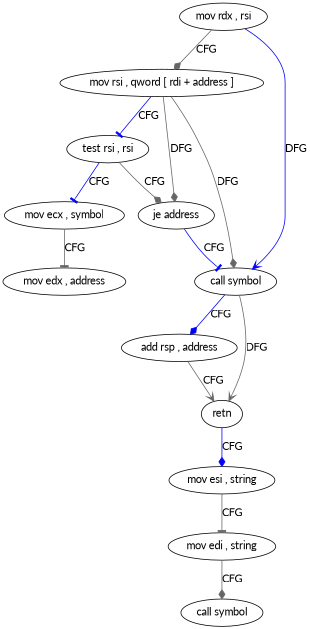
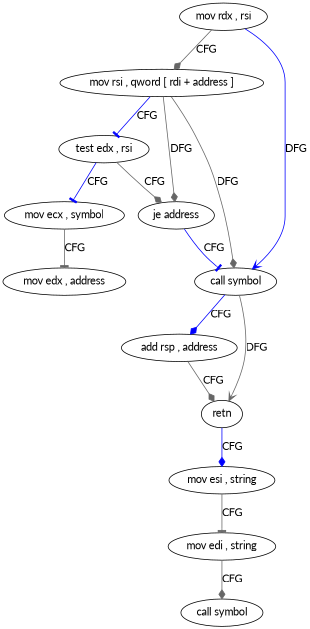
(108, 149) -> (104, 149)
(199, 378) -> (198, 378)
